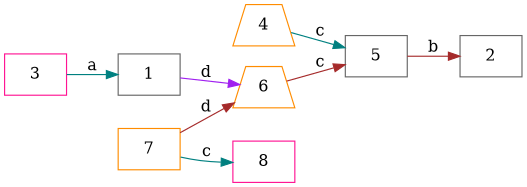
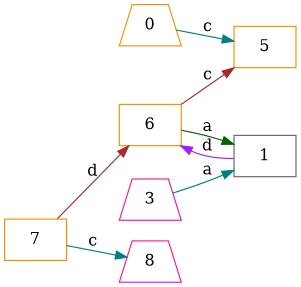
(264, 25) -> (150, 25)
(376, 56) -> (265, 47)
(491, 56) -> none
(36, 75) -> (150, 200)
(264, 87) -> (150, 125)
none -> (202, 135)
(264, 162) -> (150, 262)
